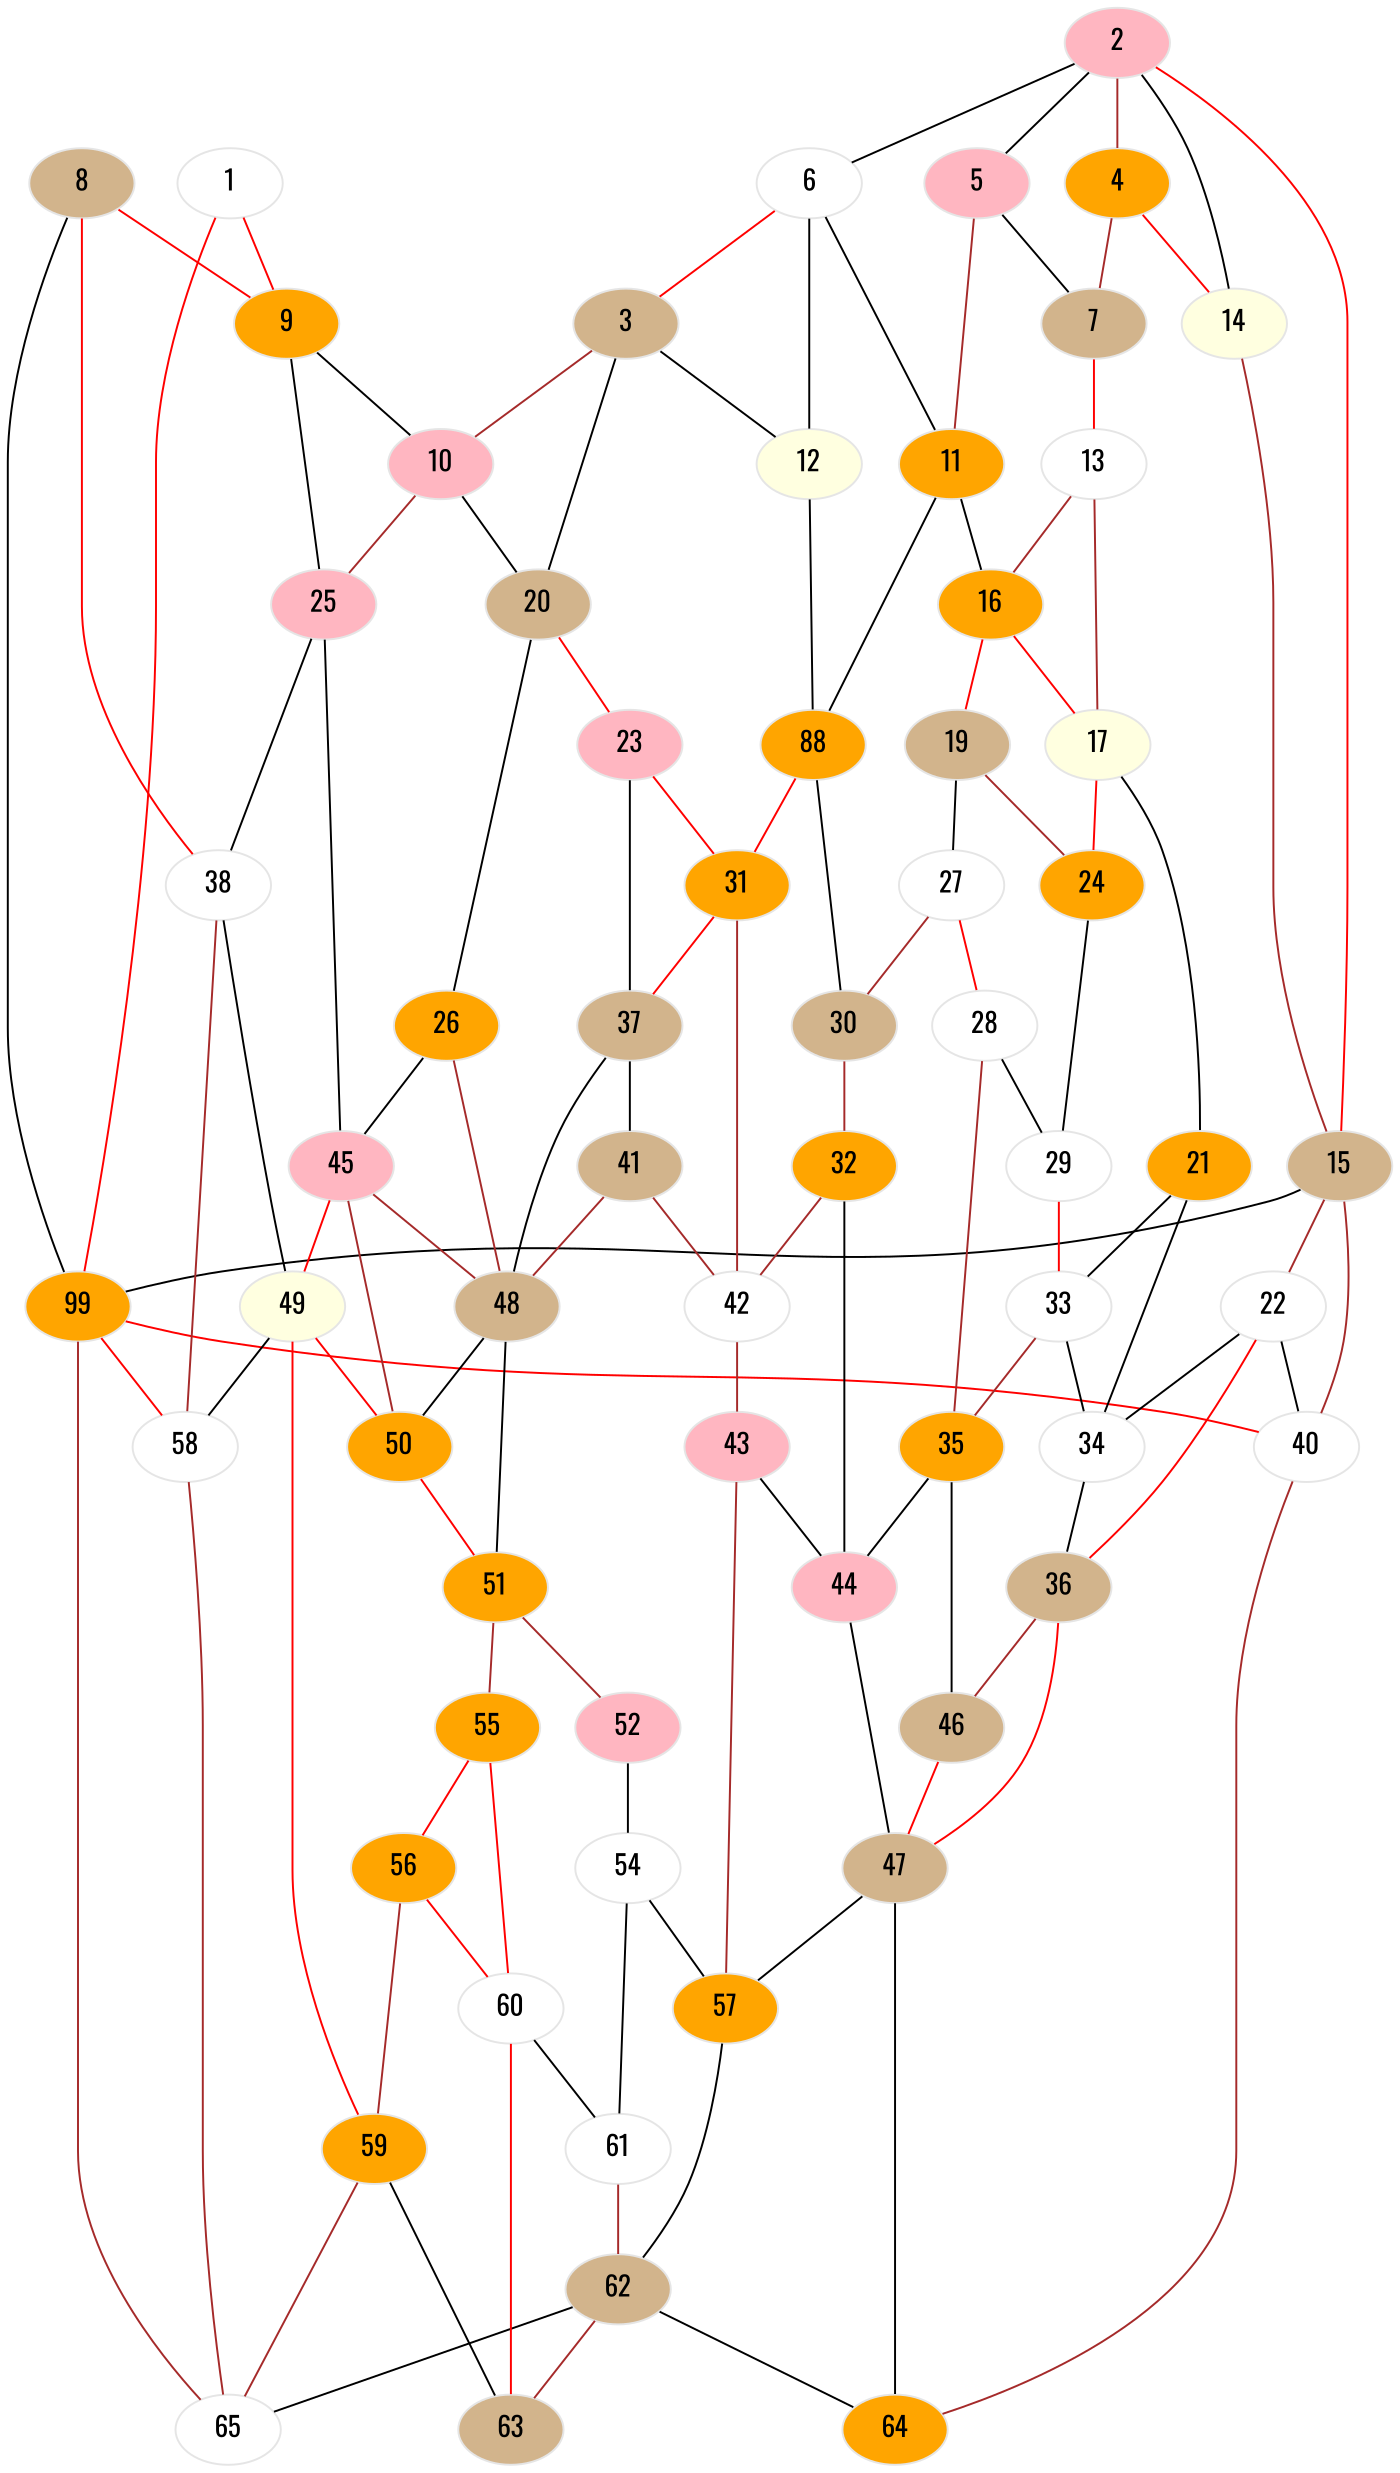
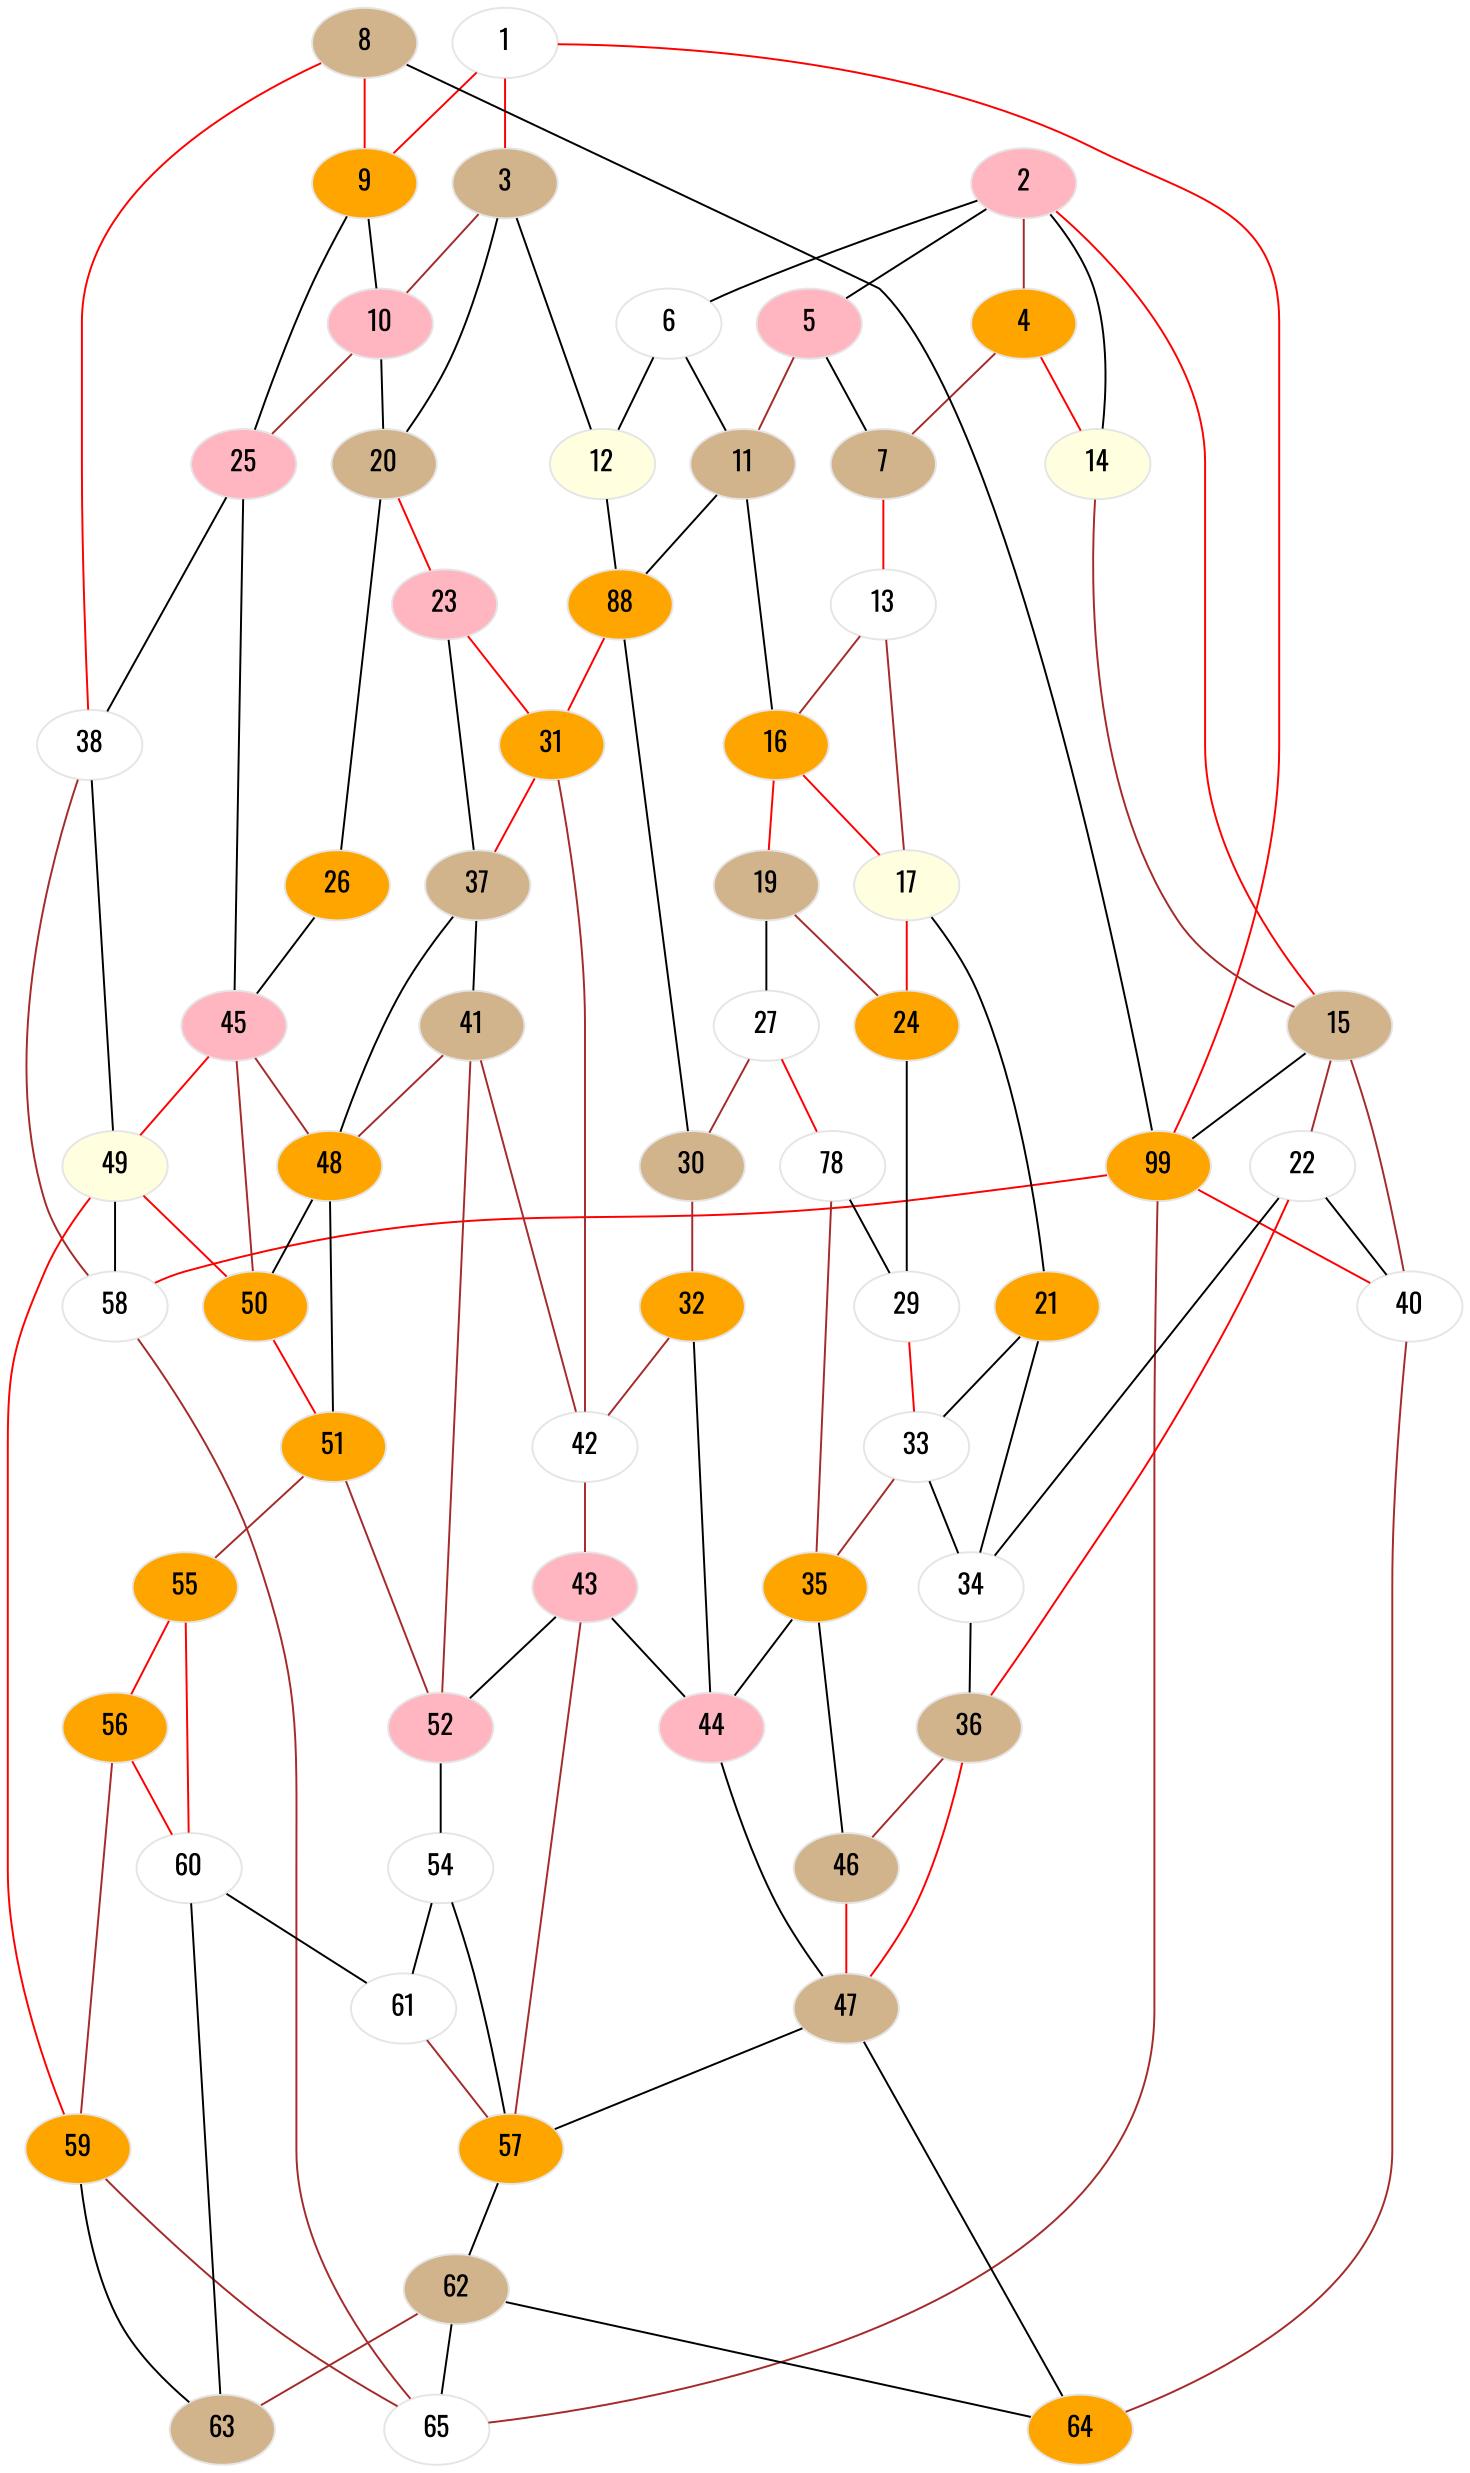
(717, 254) -> (505, 125)
(952, 464) -> (743, 464)
(985, 1026) -> (833, 1166)
(477, 1166) -> none
(507, 1307) -> (330, 1166)
none -> (456, 1377)
none -> (513, 1658)
(511, 2219) -> (206, 2149)
(618, 2219) -> (457, 2079)
